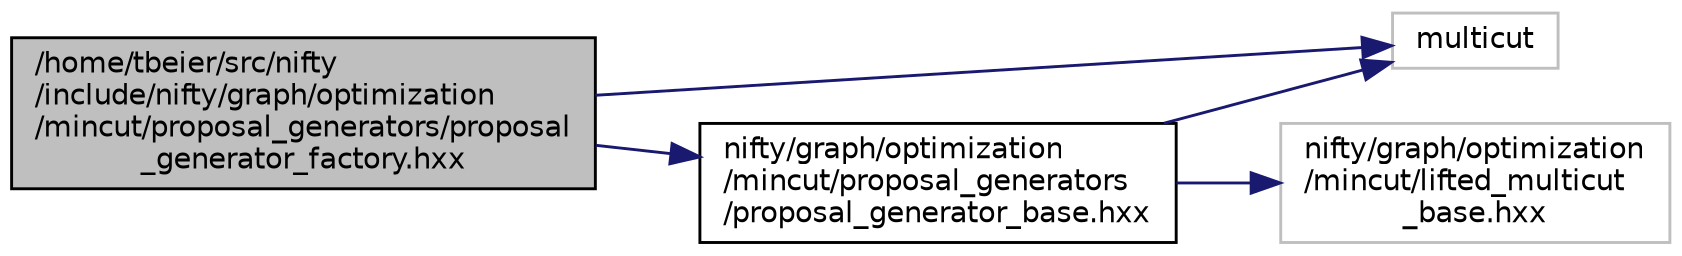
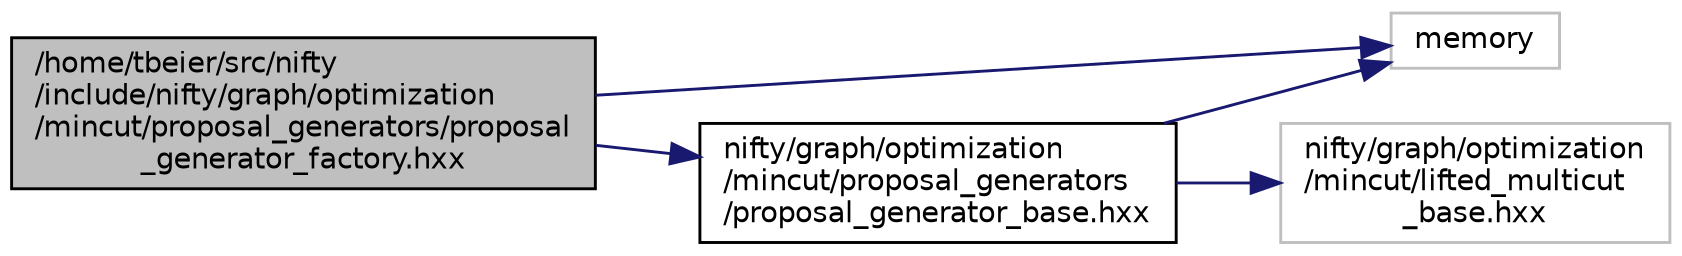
(1475, 41) -> (1475, 41)
